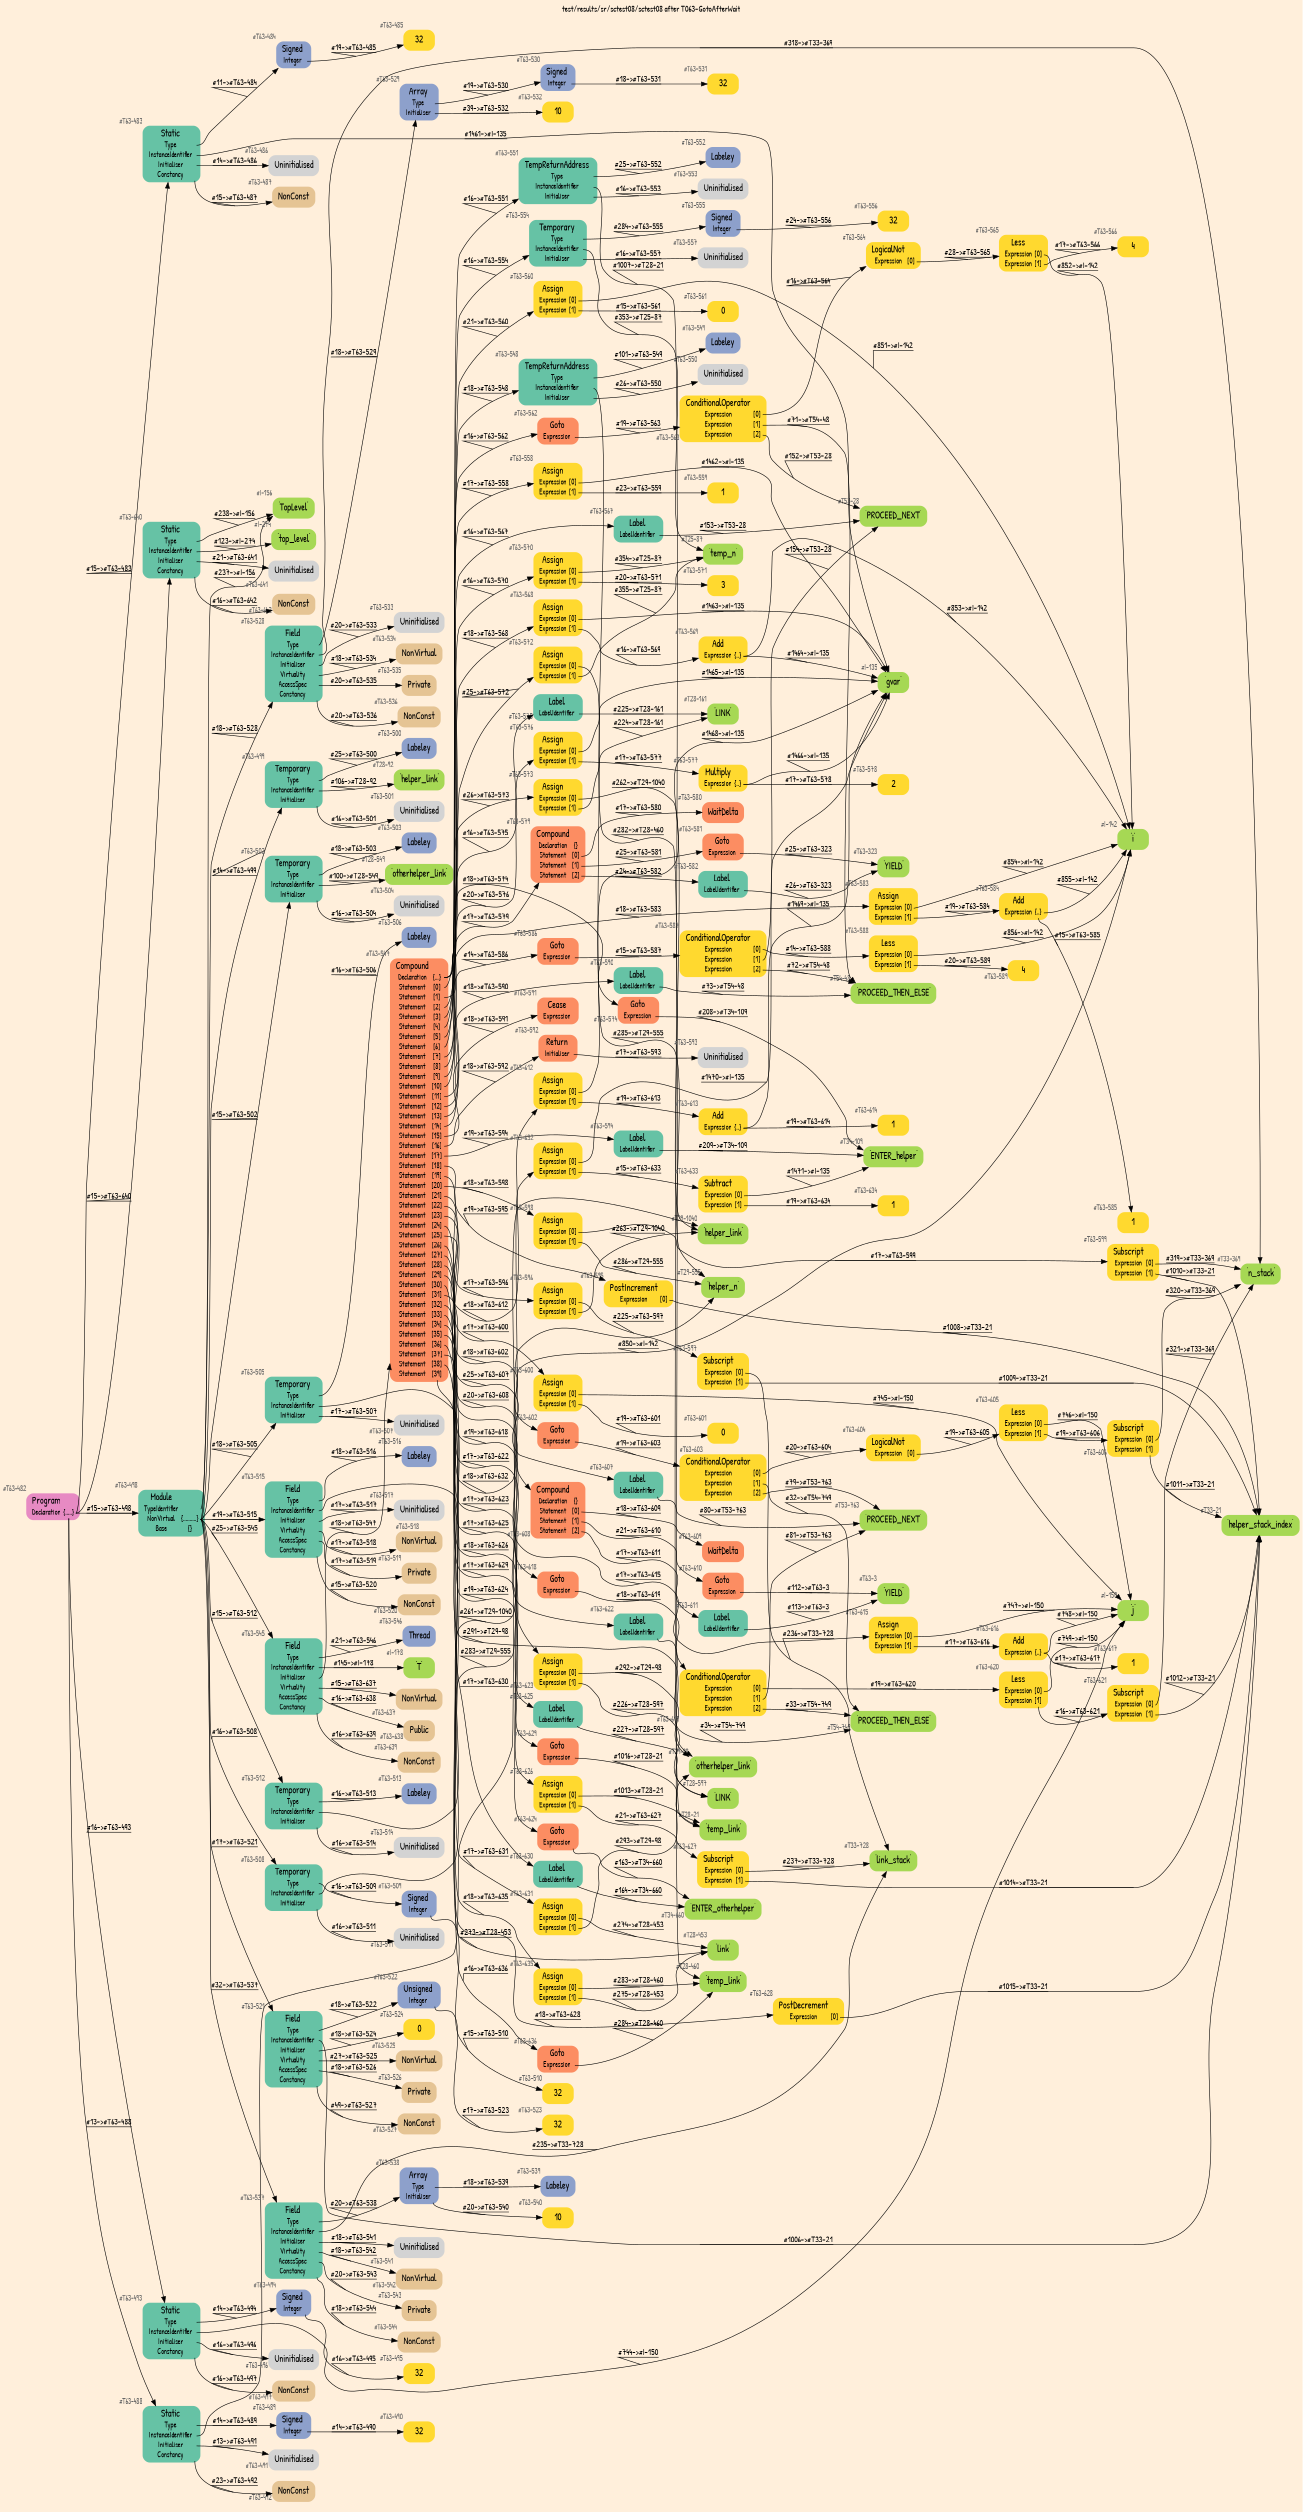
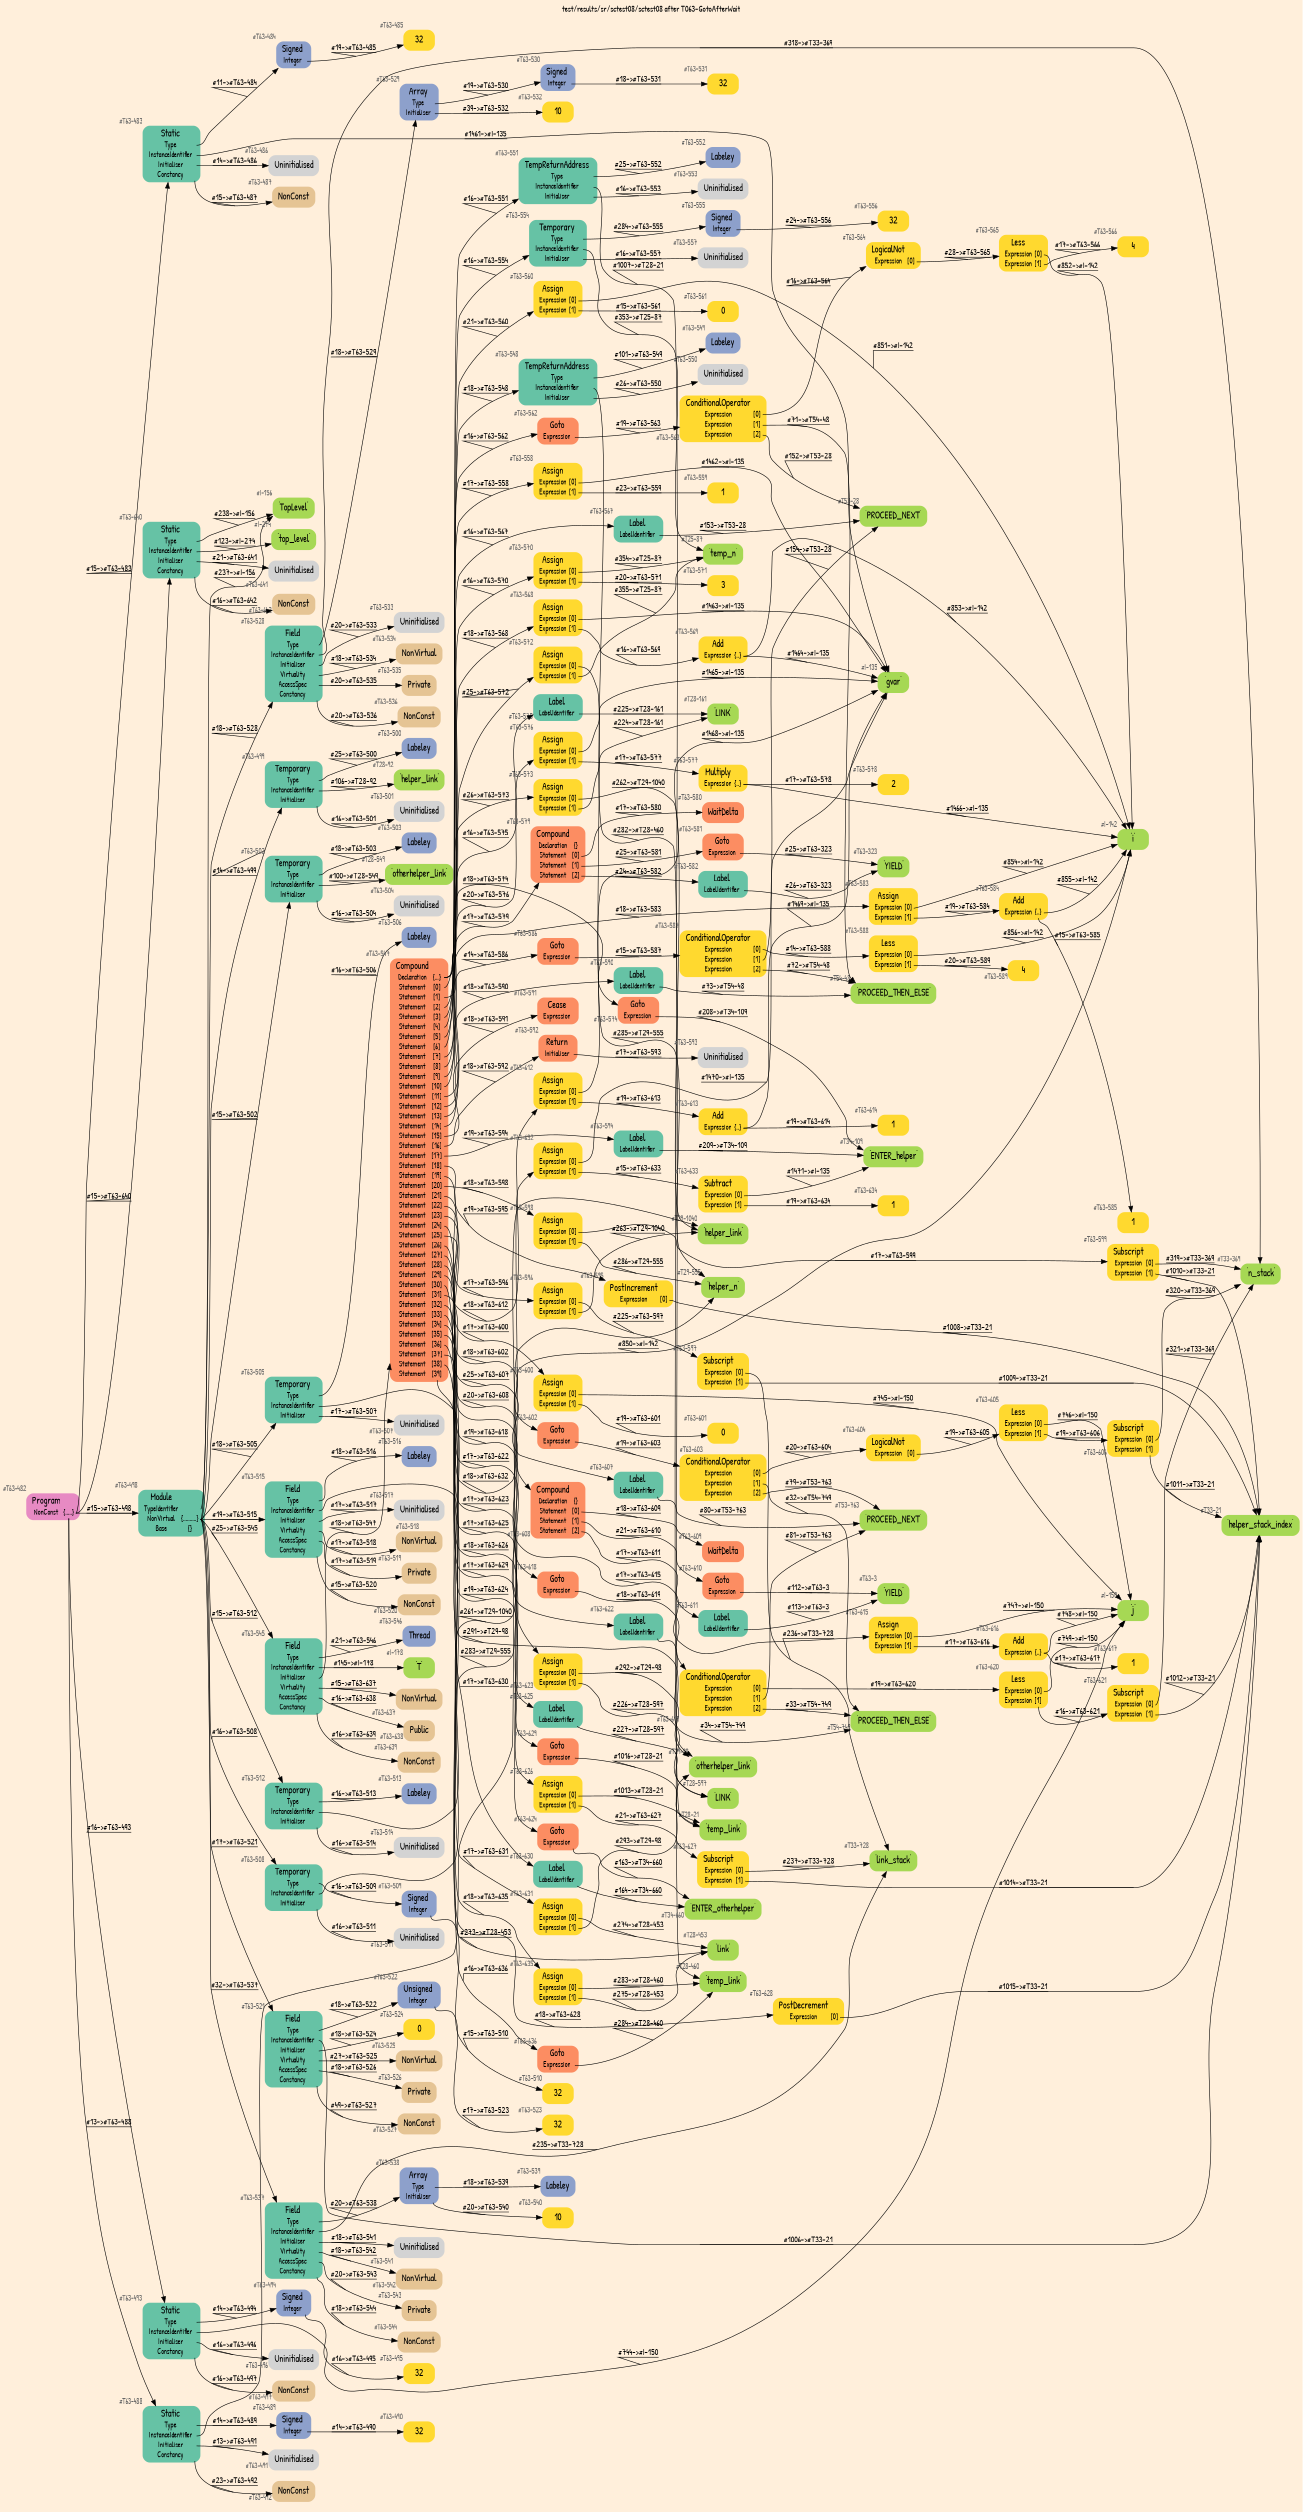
(832, 767) -> (927, 811)
(46, 1513) -> (46, 1513)
